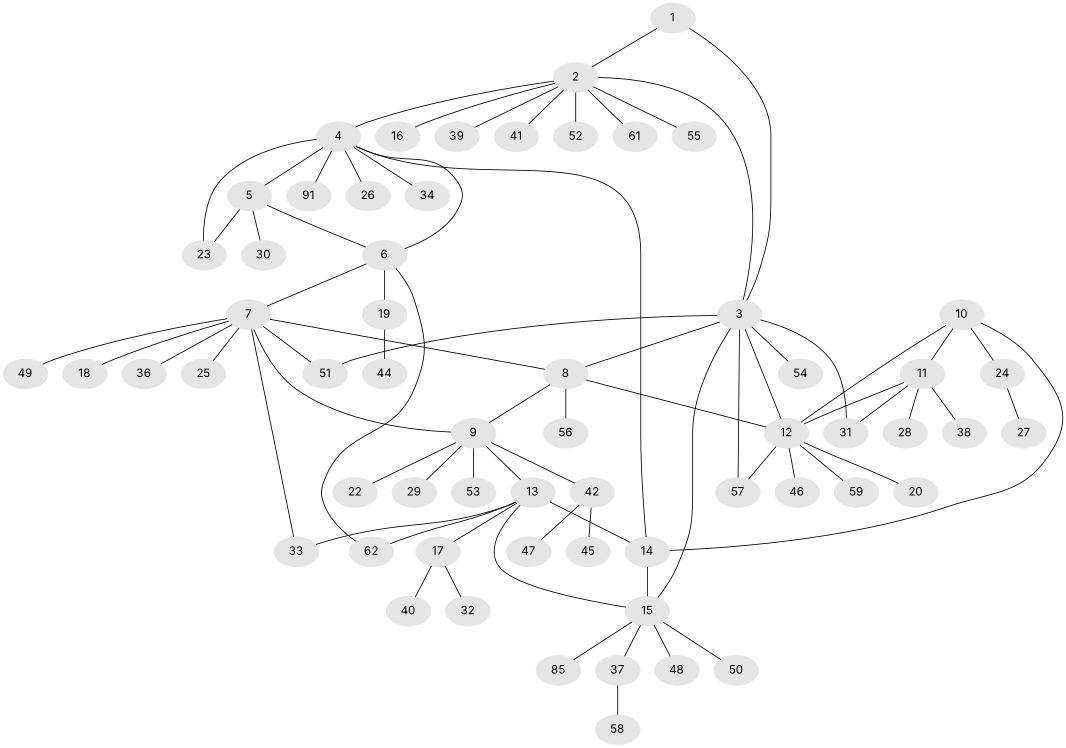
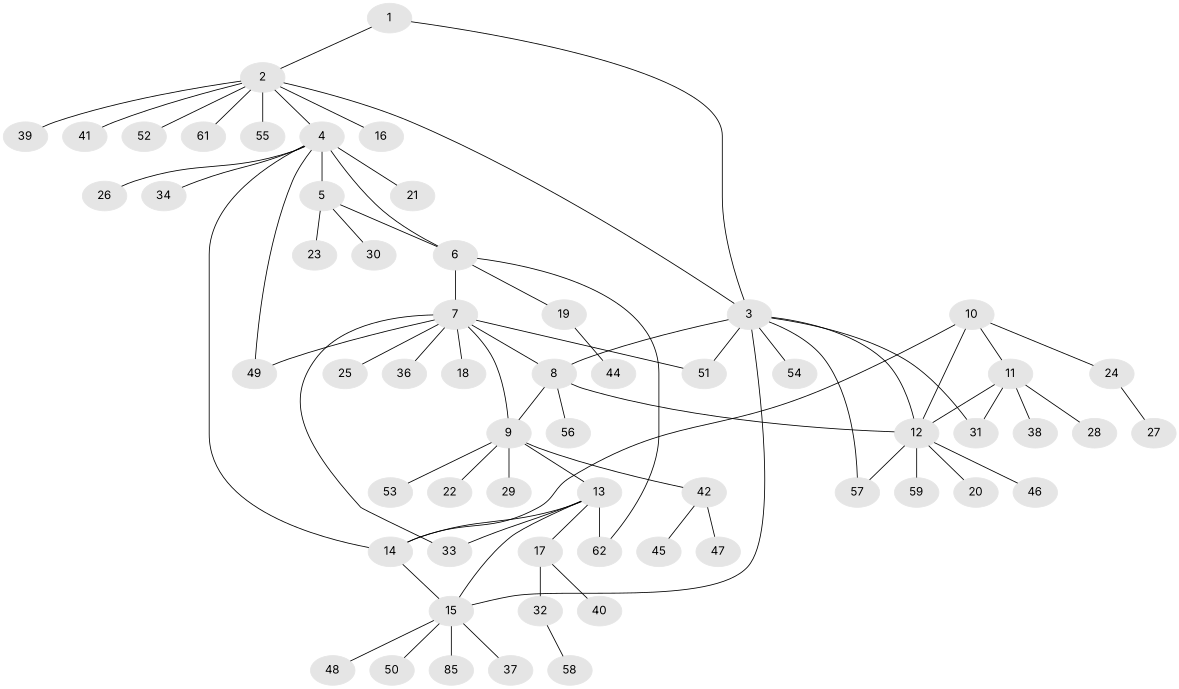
(237, 167) -> (271, 251)
(309, 196) -> (413, 196)
(618, 700) -> (555, 641)
